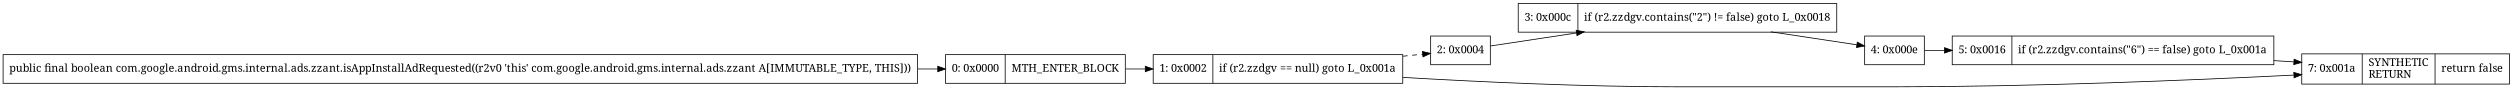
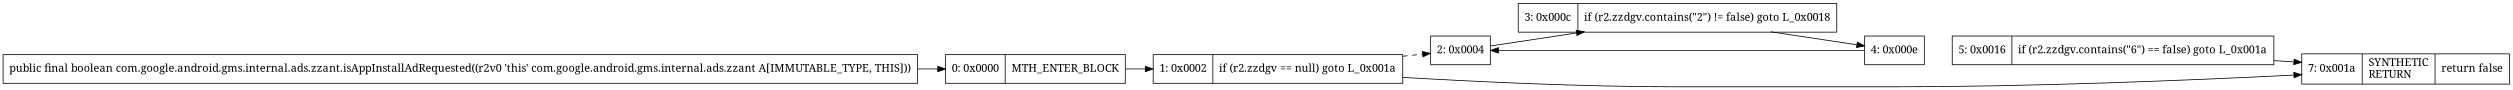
(1934, 50) -> (1682, 50)
